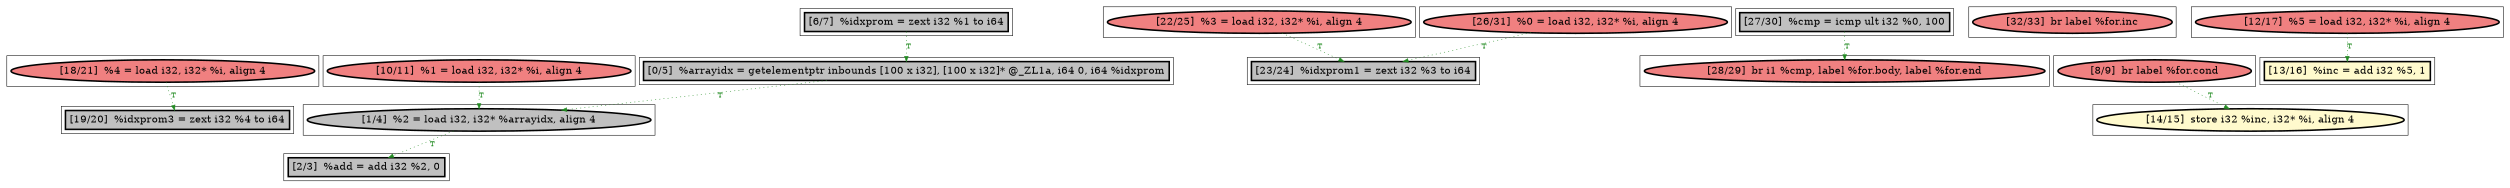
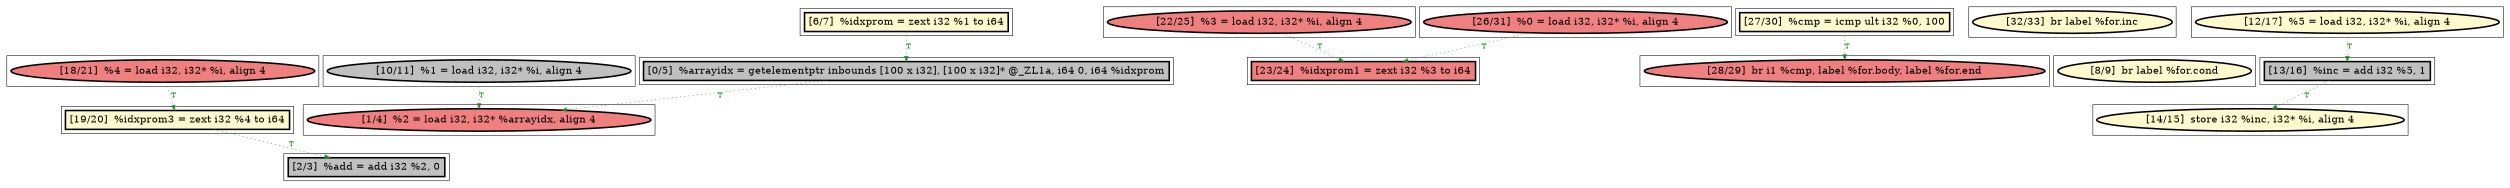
(906, 22) -> (906, 22)
(1845, 22) -> (1845, 22)
(2072, 22) -> (2072, 22)
(2347, 22) -> (2347, 22)
(479, 71) -> (479, 71)
(1363, 71) -> (1363, 71)
(2155, 71) -> (2155, 71)
(2347, 71) -> (2347, 71)
(2200, 94) -> (2303, 94)
(178, 120) -> (178, 120)
(479, 120) -> (479, 120)
(423, 143) -> (269, 143)
